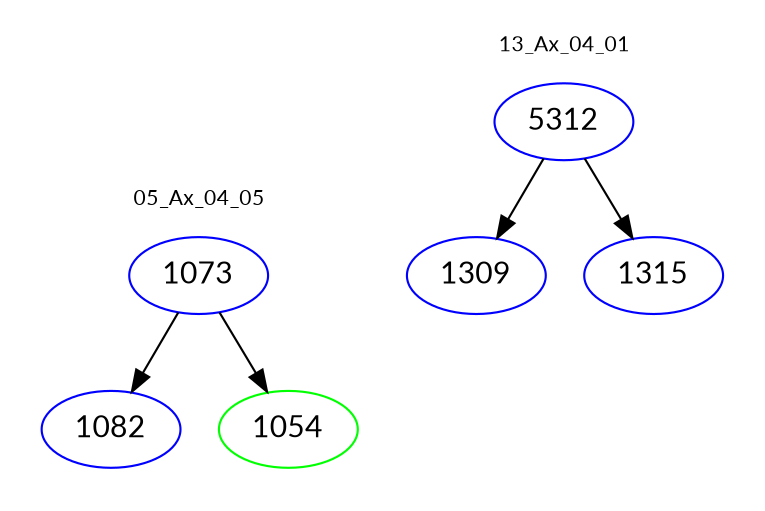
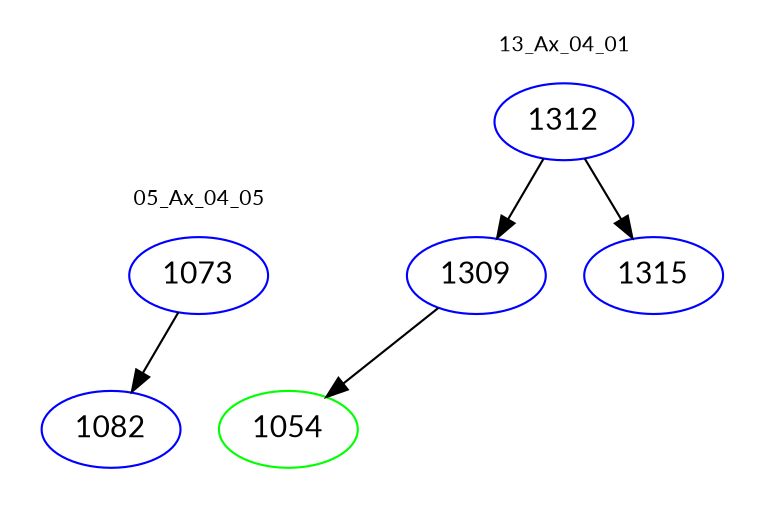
(564, 122) -> (564, 122)
(238, 343) -> (391, 346)
